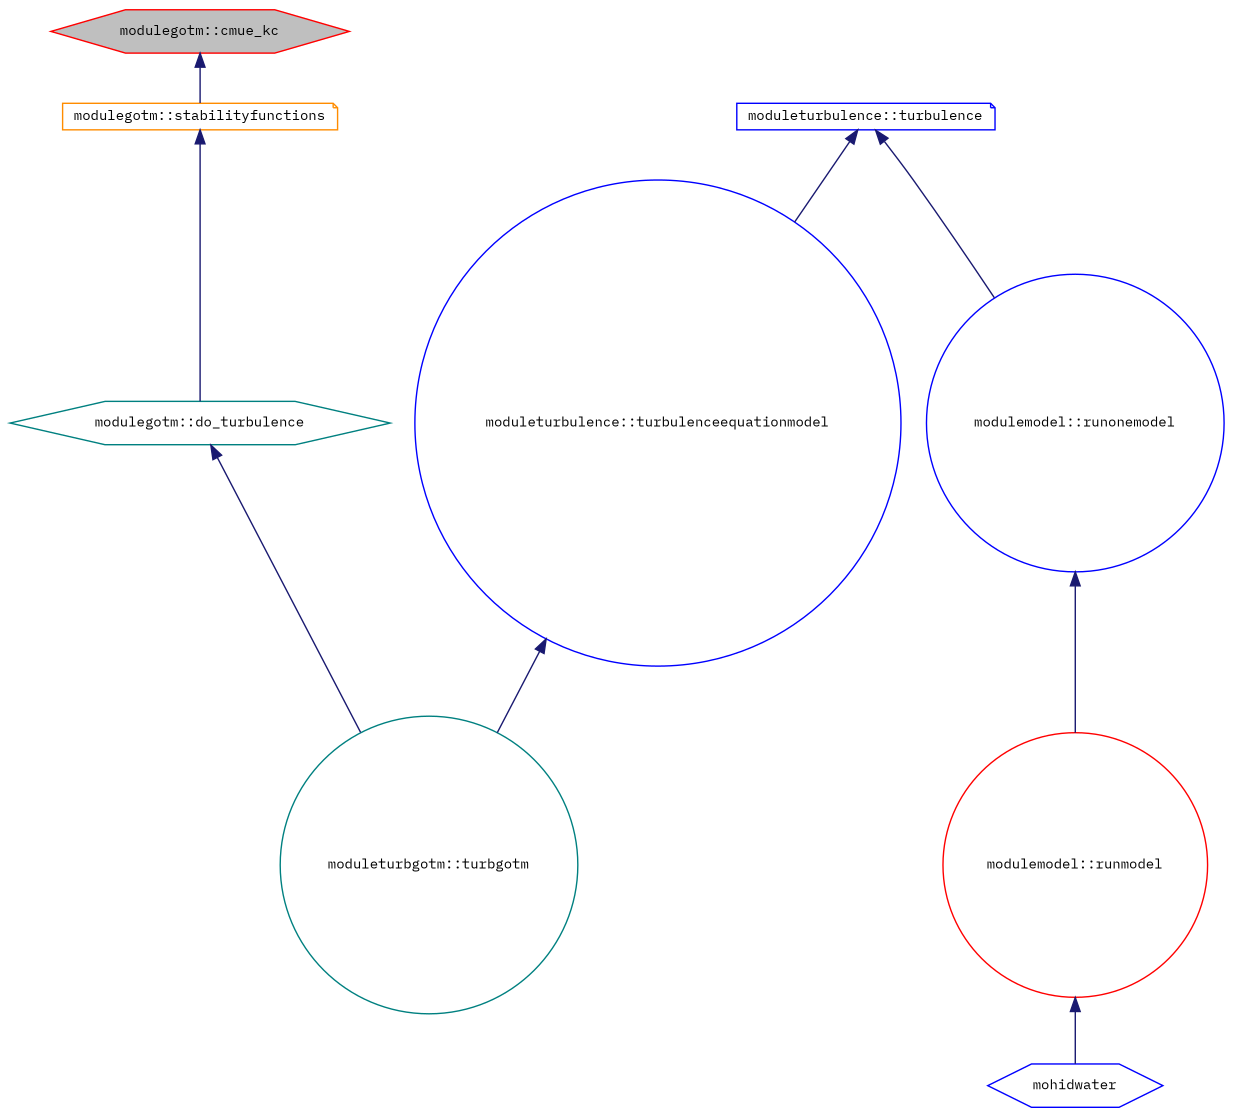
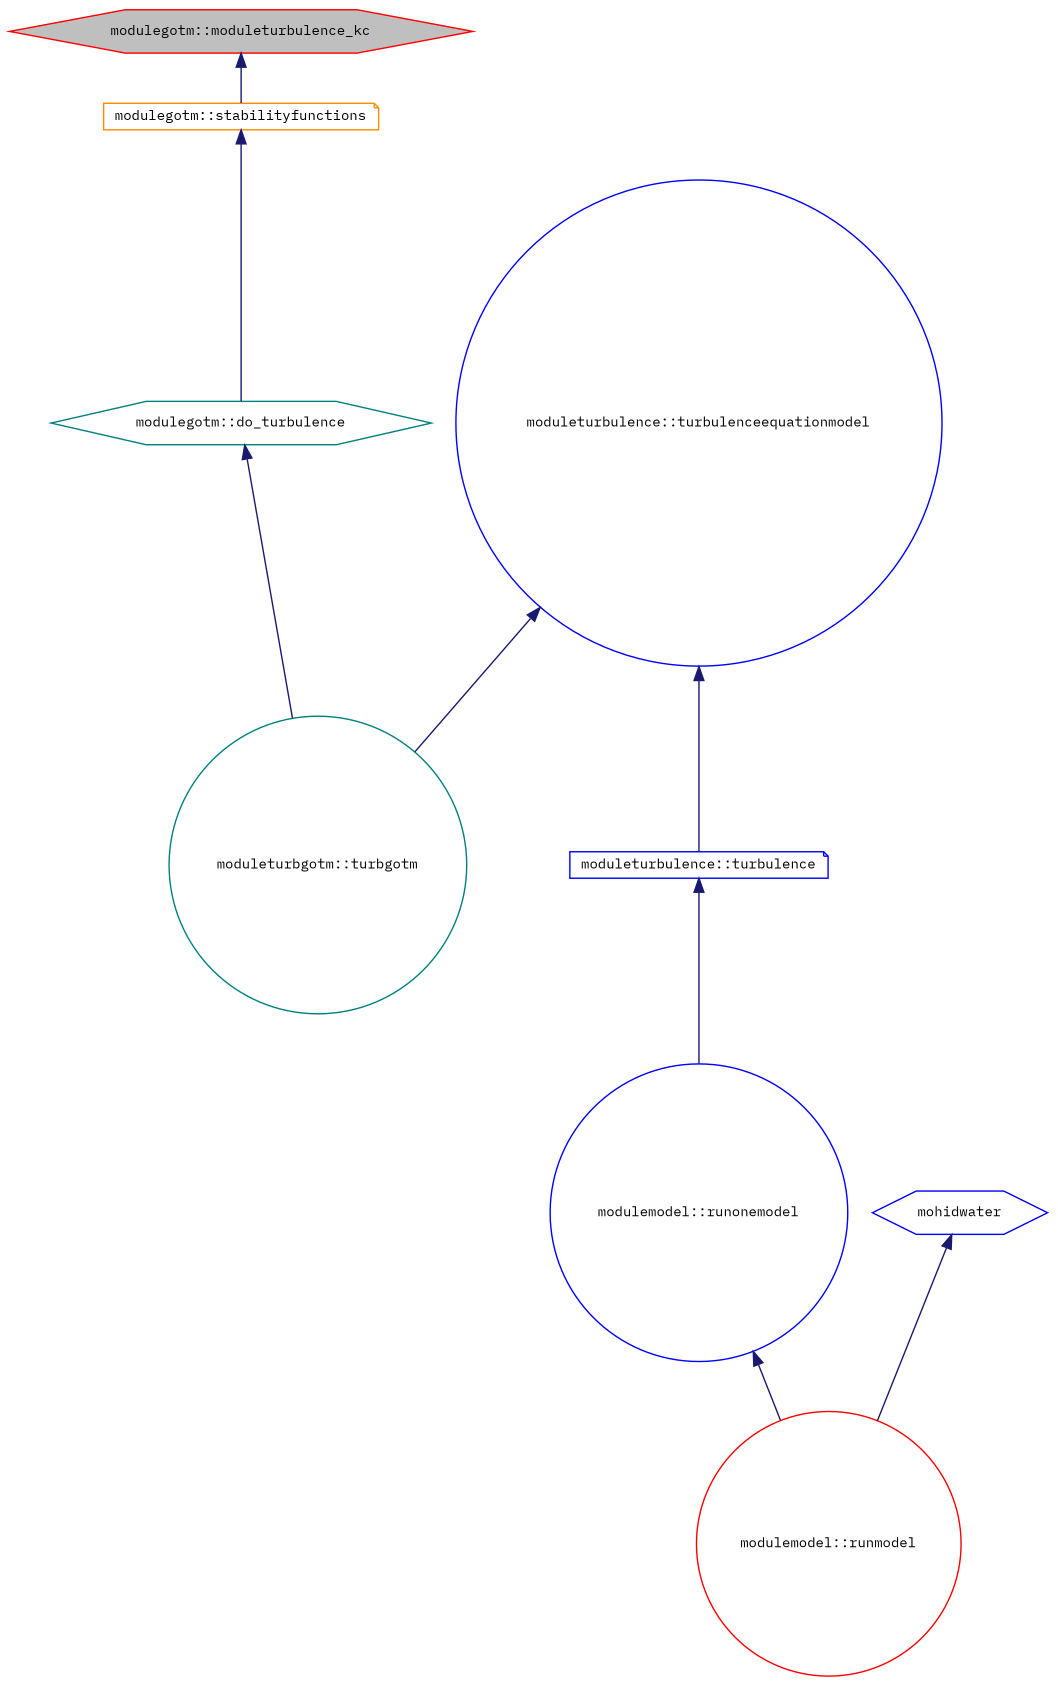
(200, 31) -> (241, 32)
(822, 182) -> (699, 766)
(1075, 1038) -> (912, 1334)
